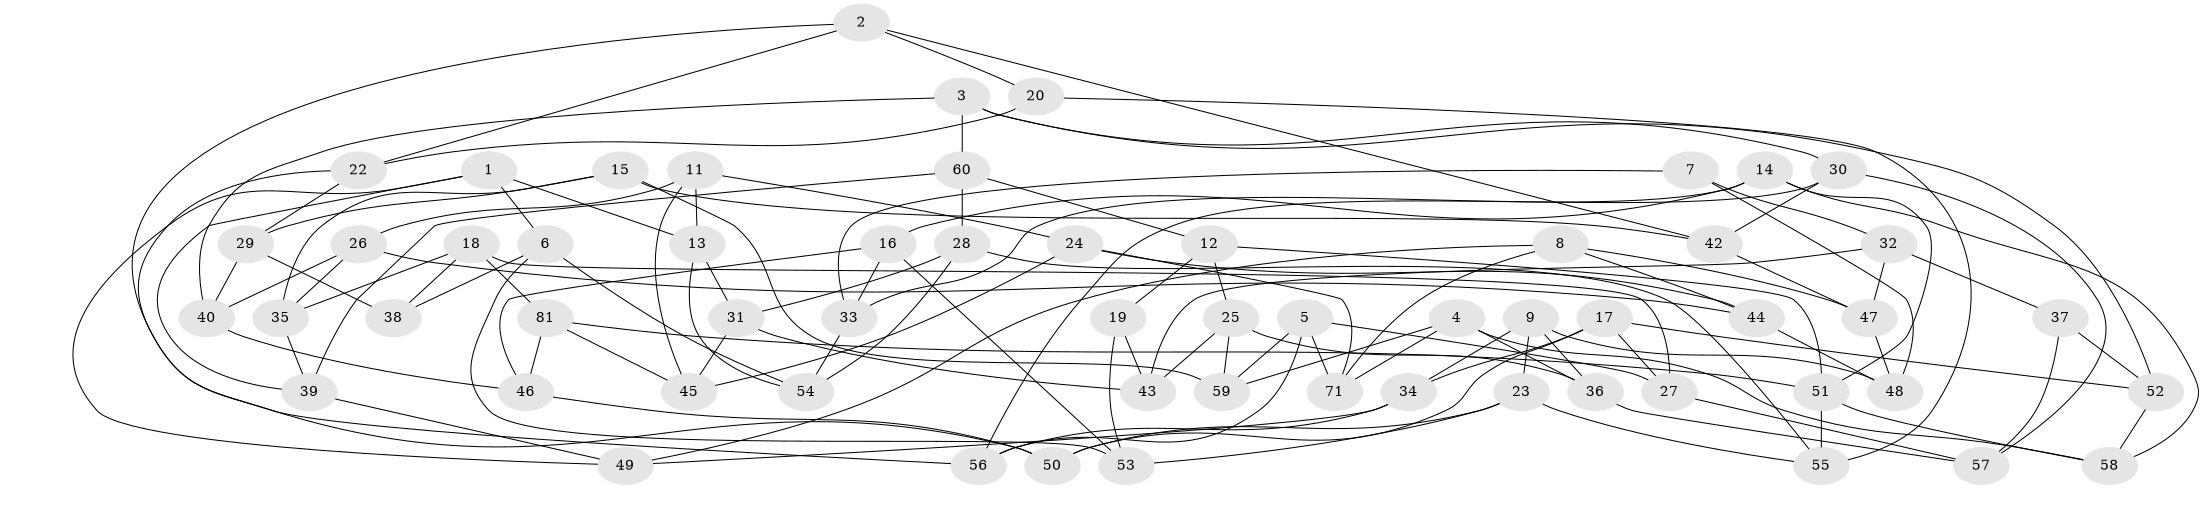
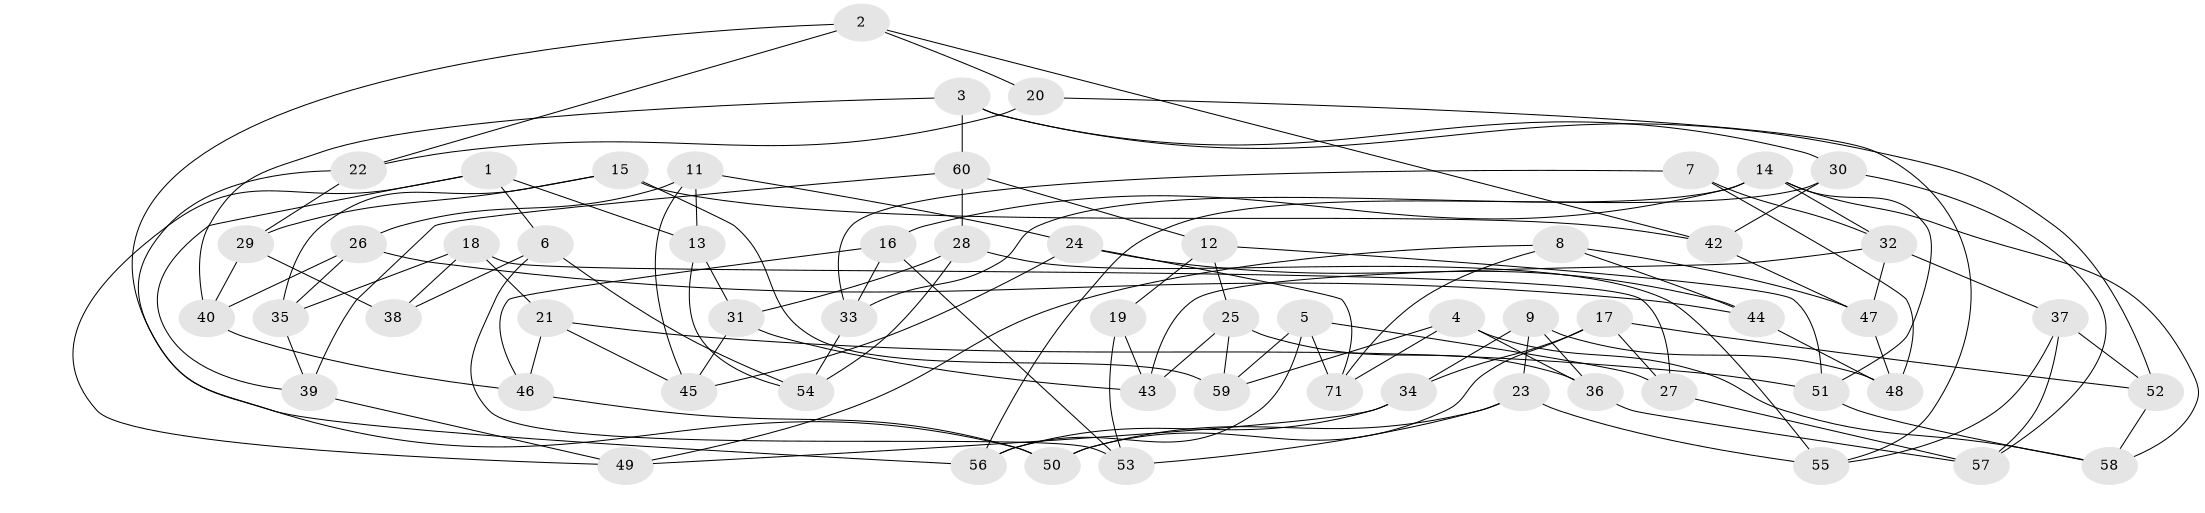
none -> (1827, 207)
(546, 318) -> (546, 318)
(1821, 435) -> (1969, 427)
